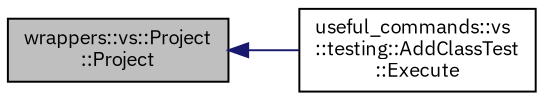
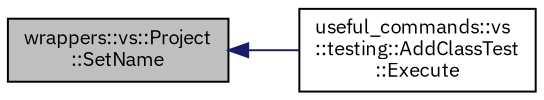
(118, 50) -> (118, 50)
